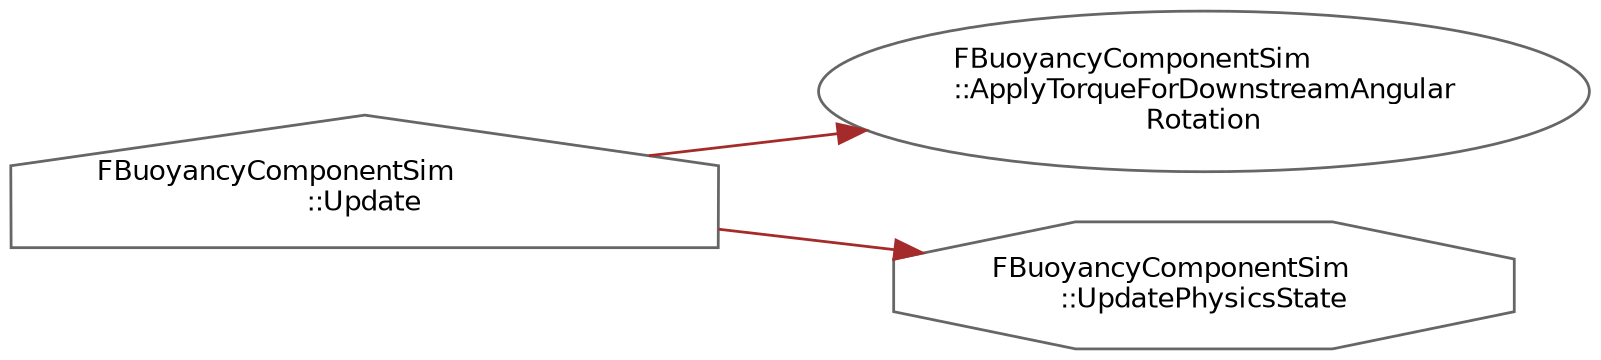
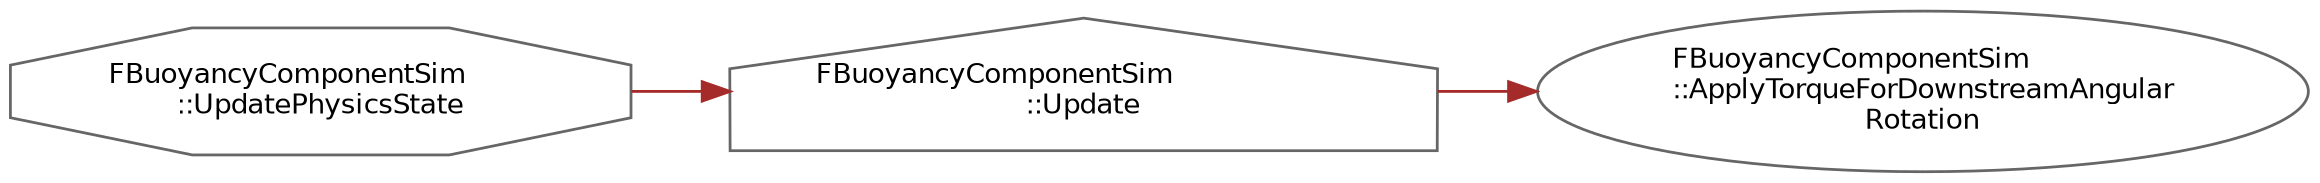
(807, 239) -> (667, 91)
